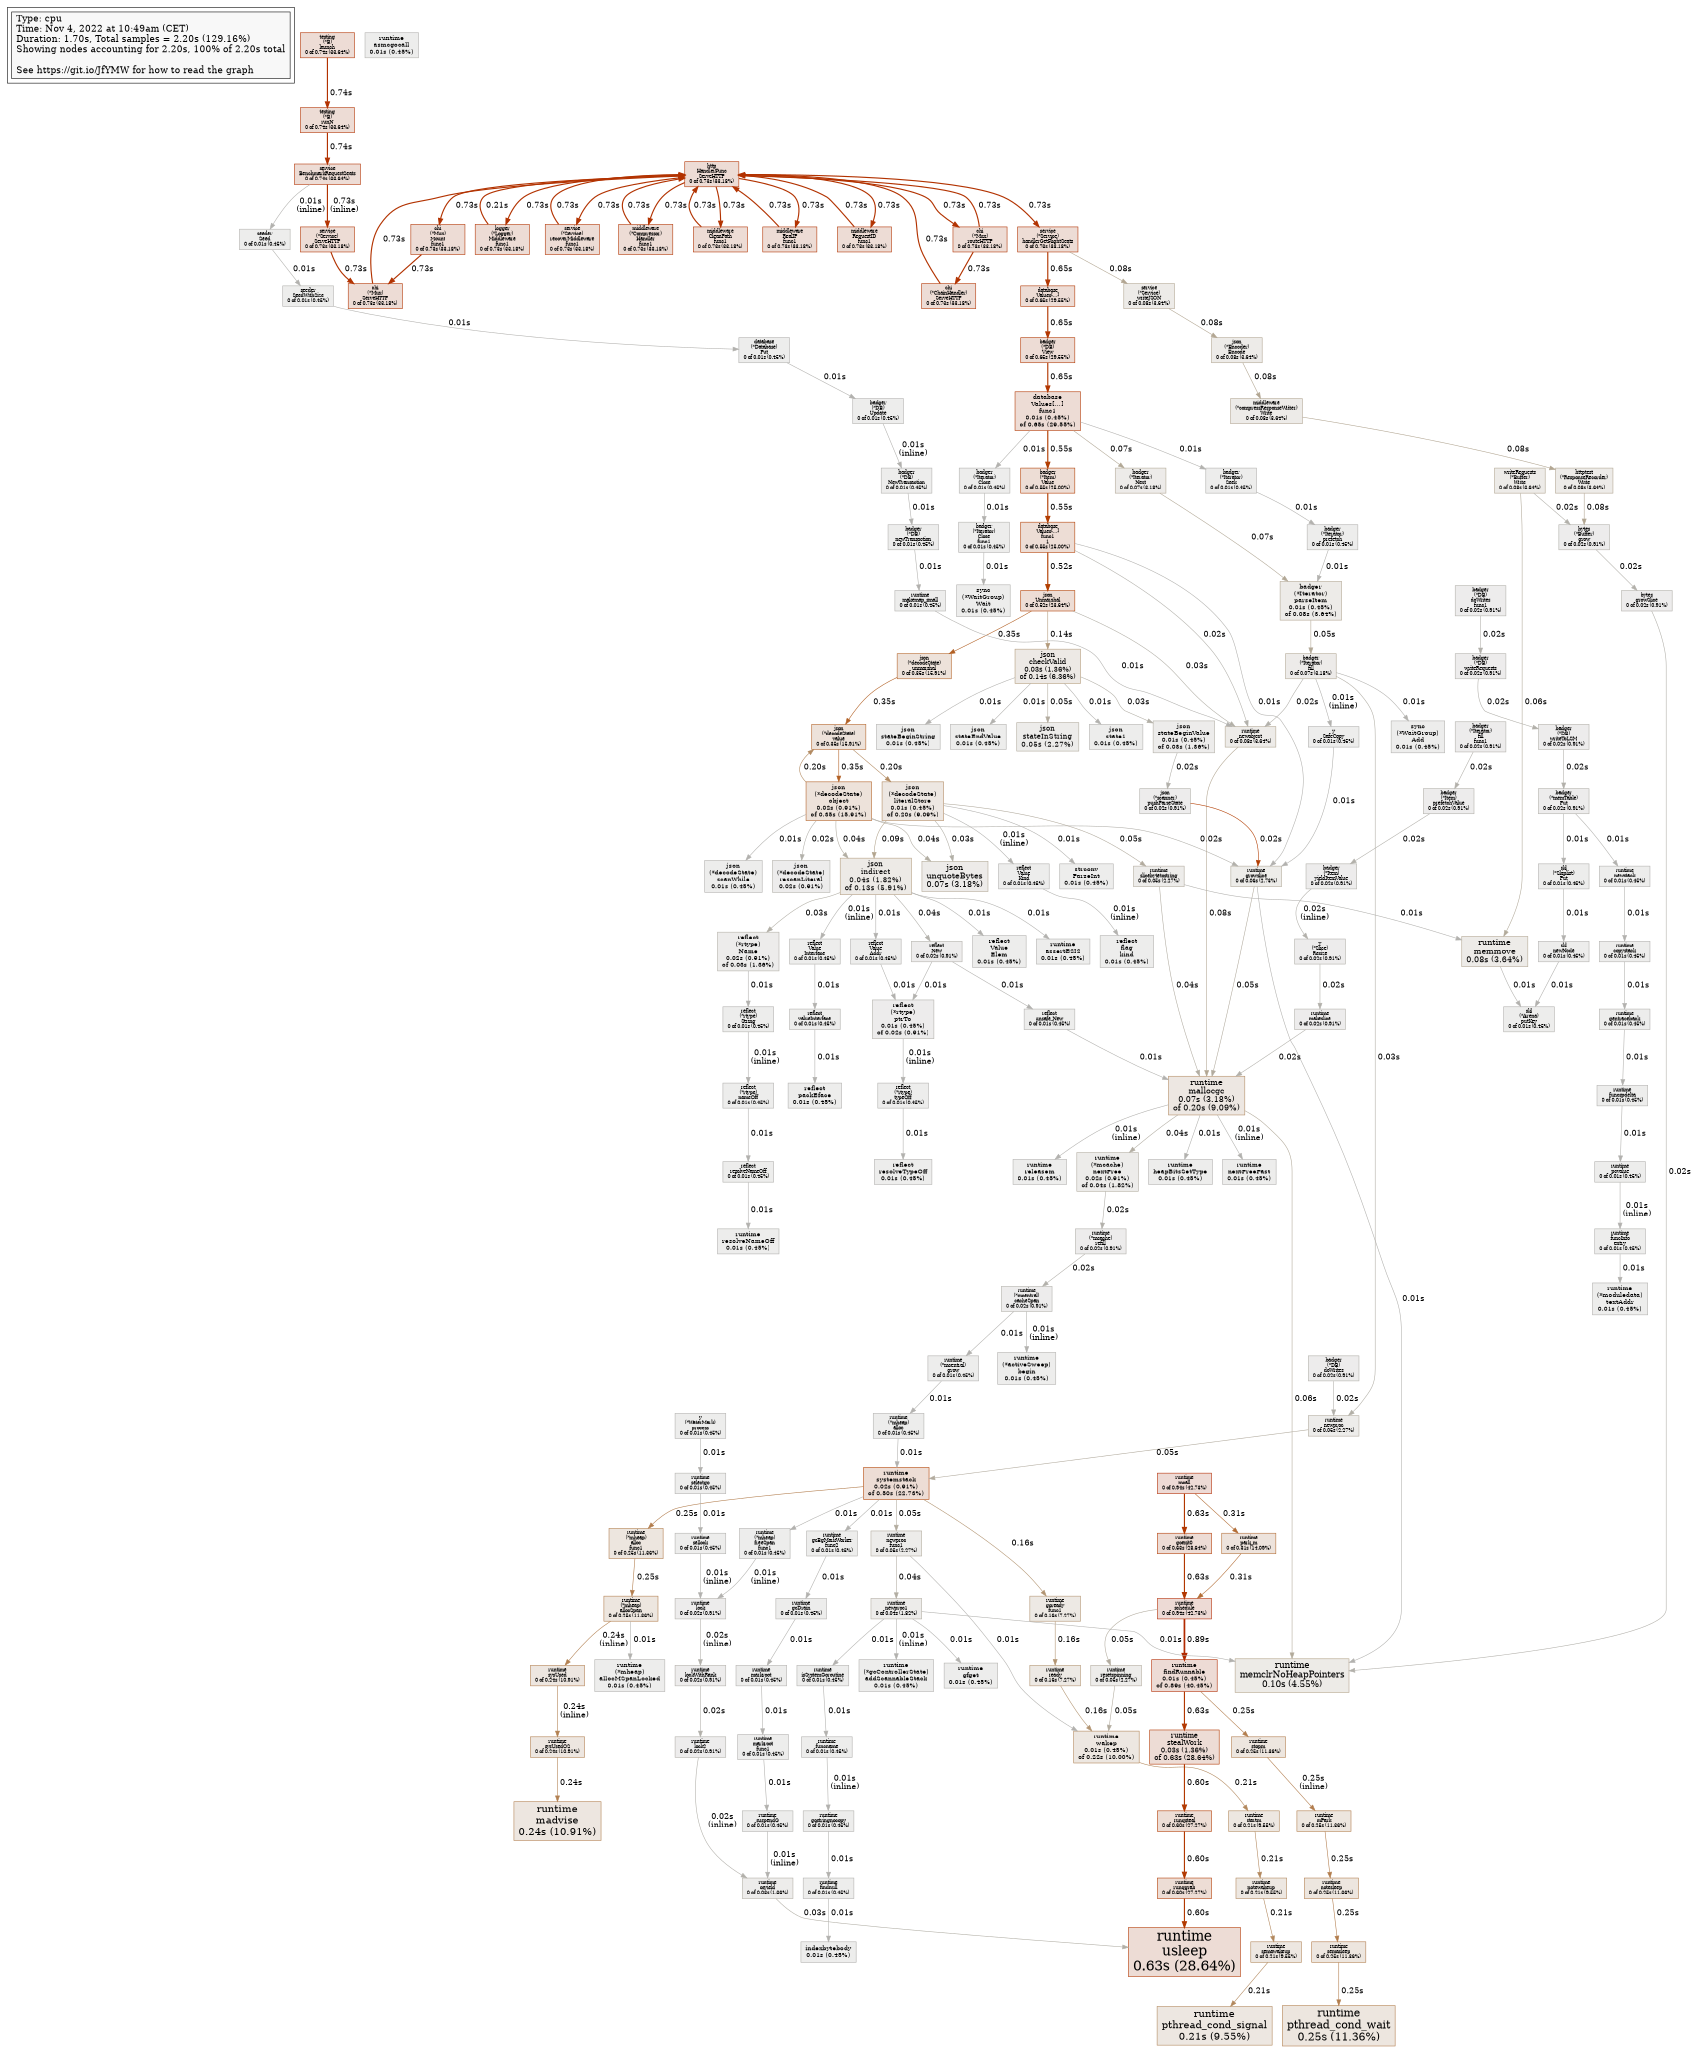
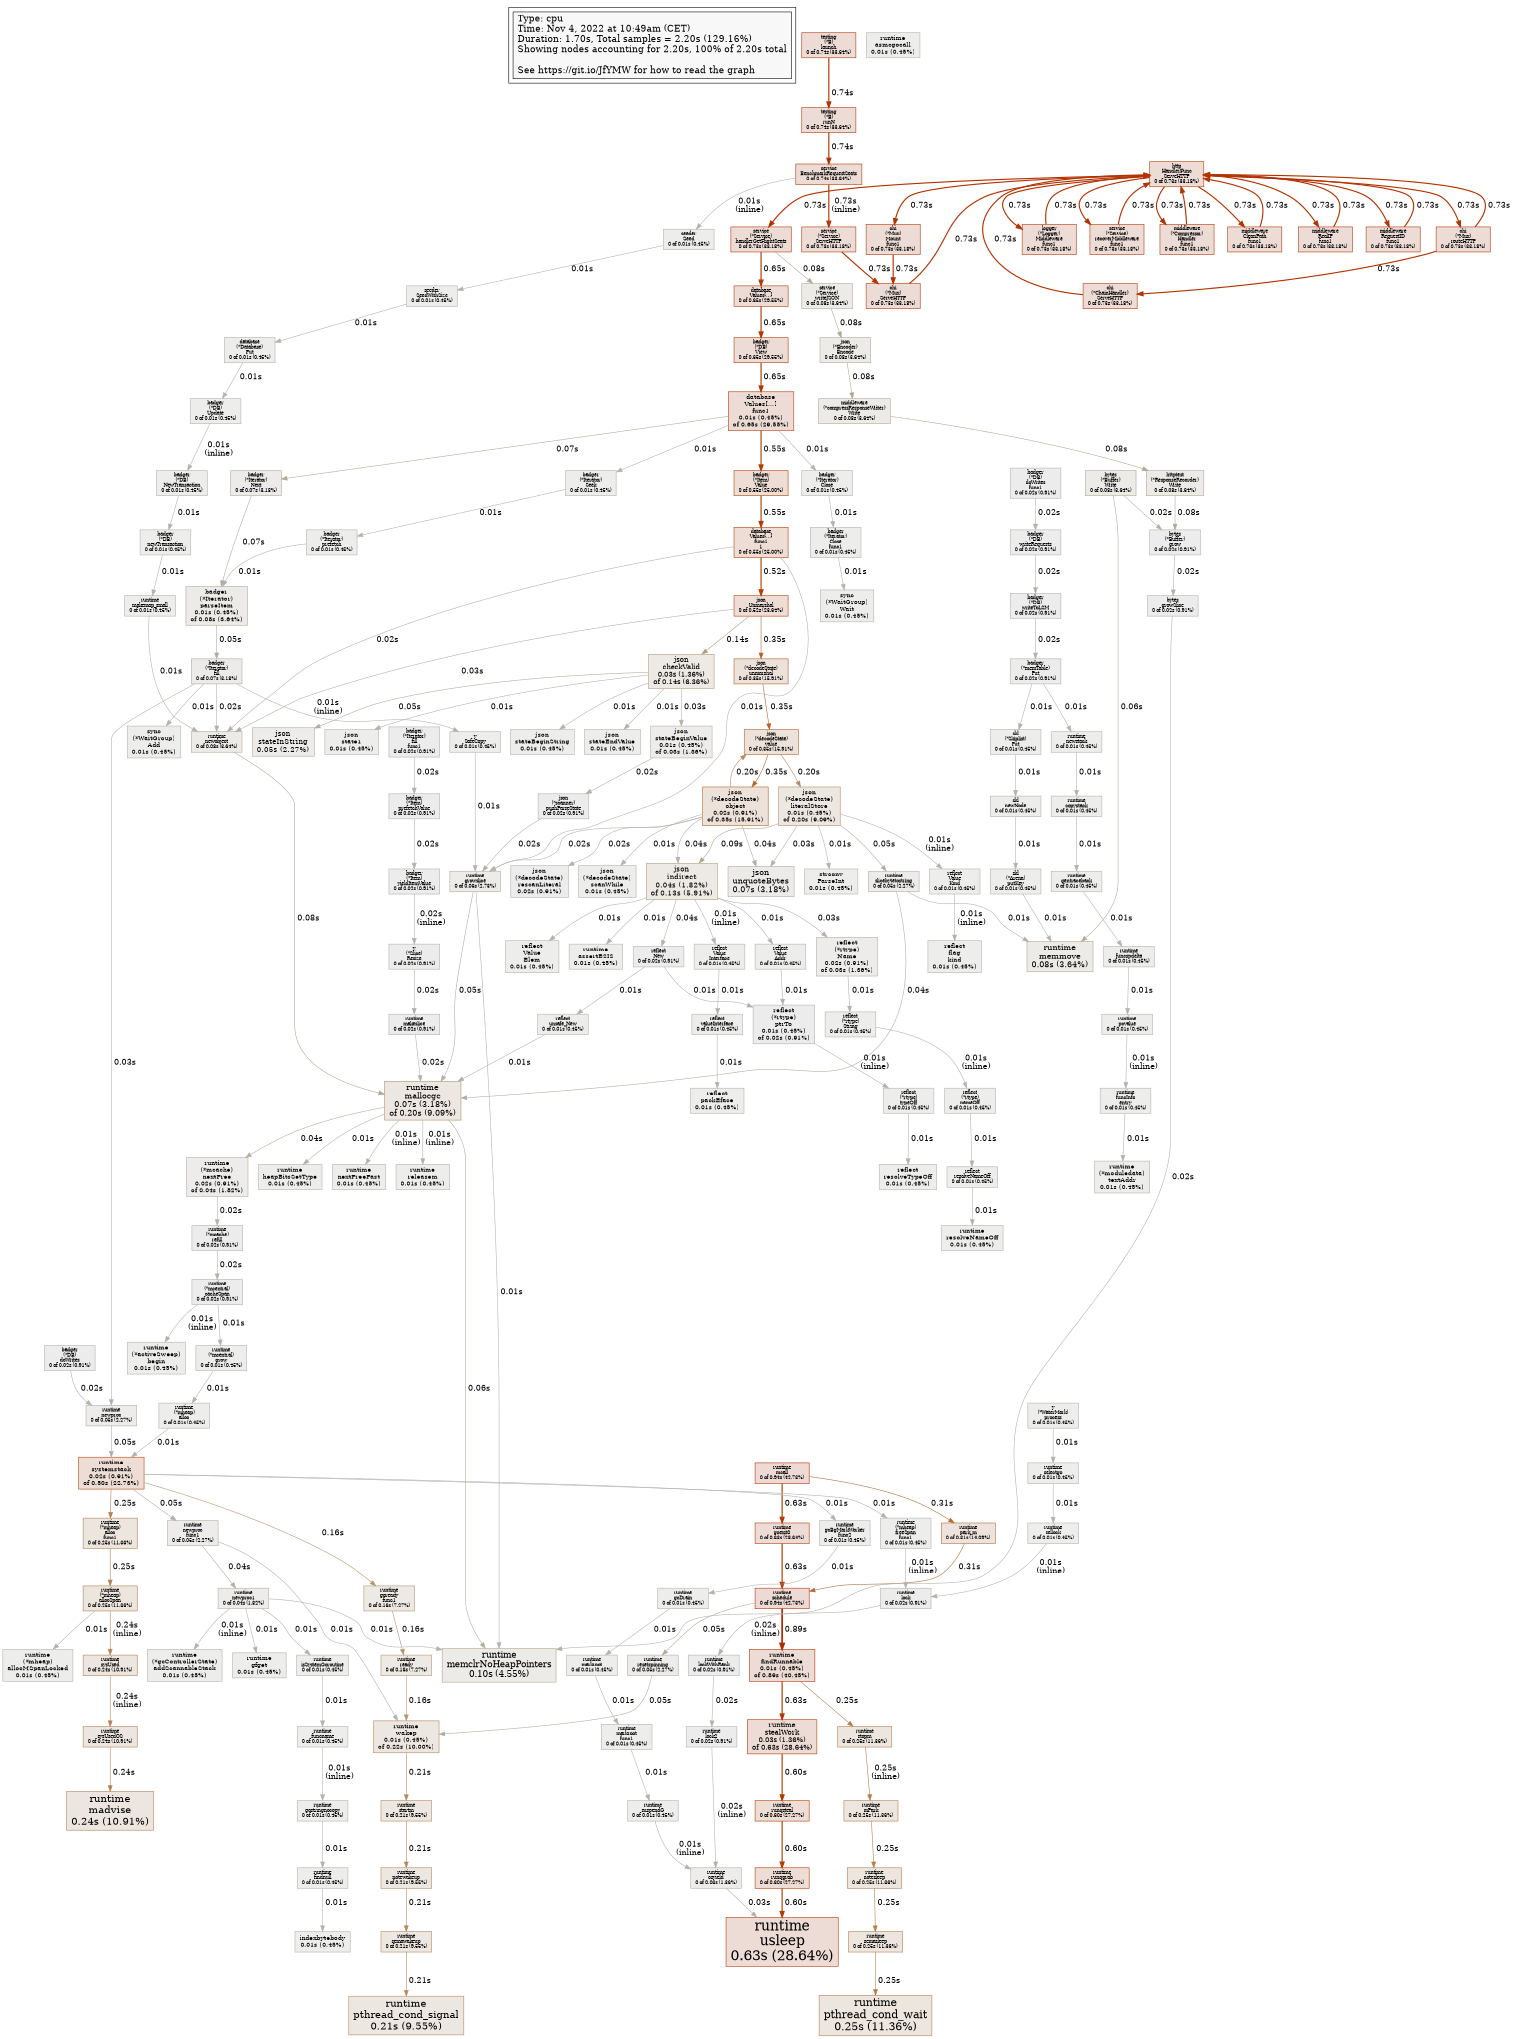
(496, 206) -> (1065, 206)
(1520, 481) -> (1111, 483)
(1237, 819) -> (511, 840)
(1508, 984) -> (1036, 915)
